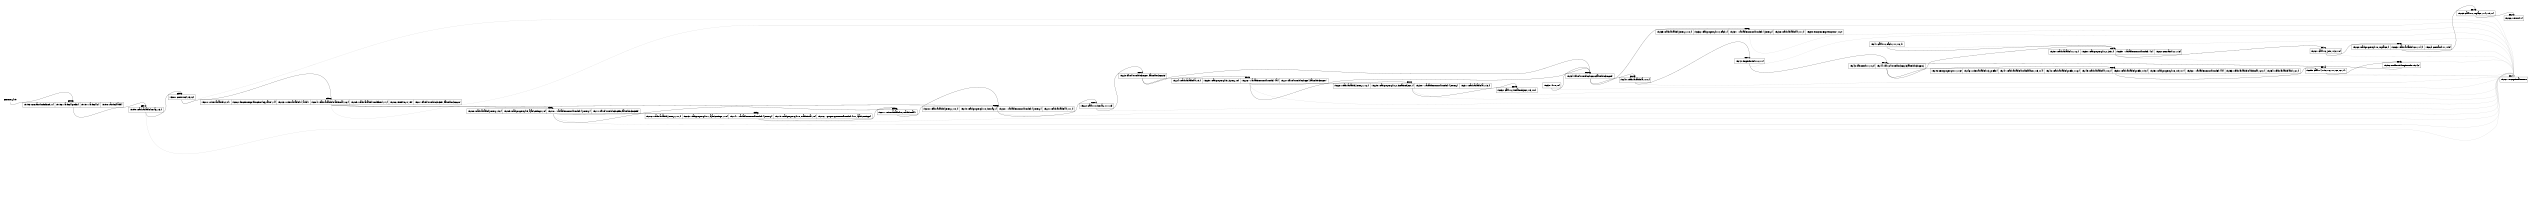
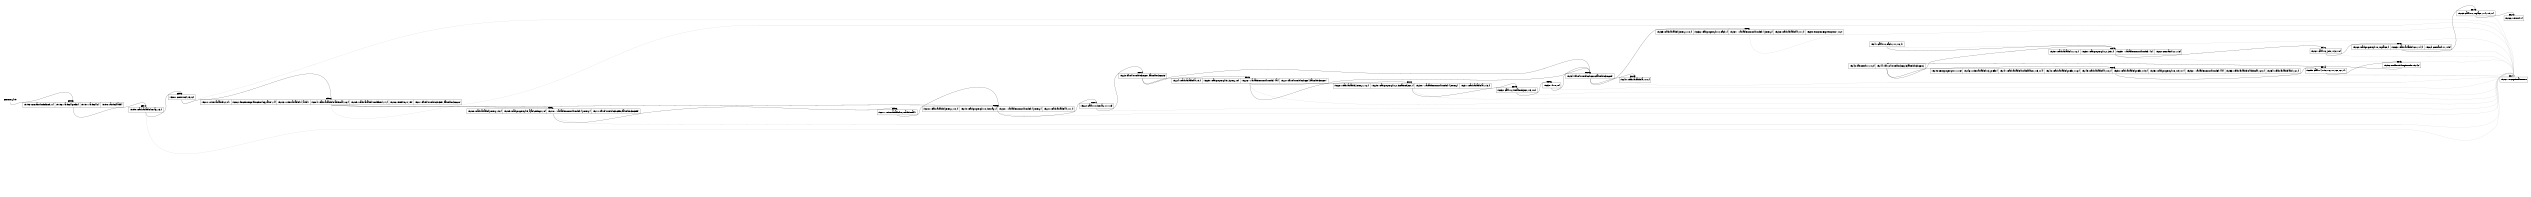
(1750, 61) -> none
none -> (1536, 93)
(759, 116) -> none
